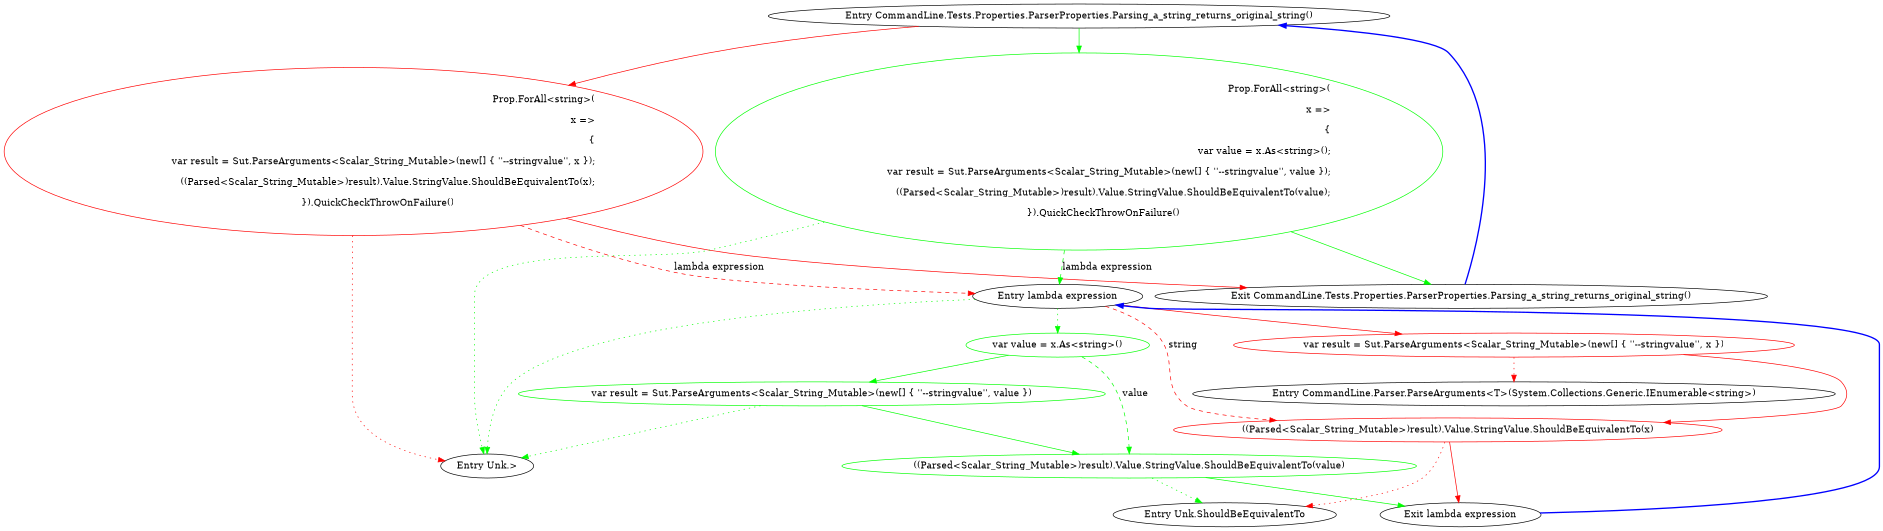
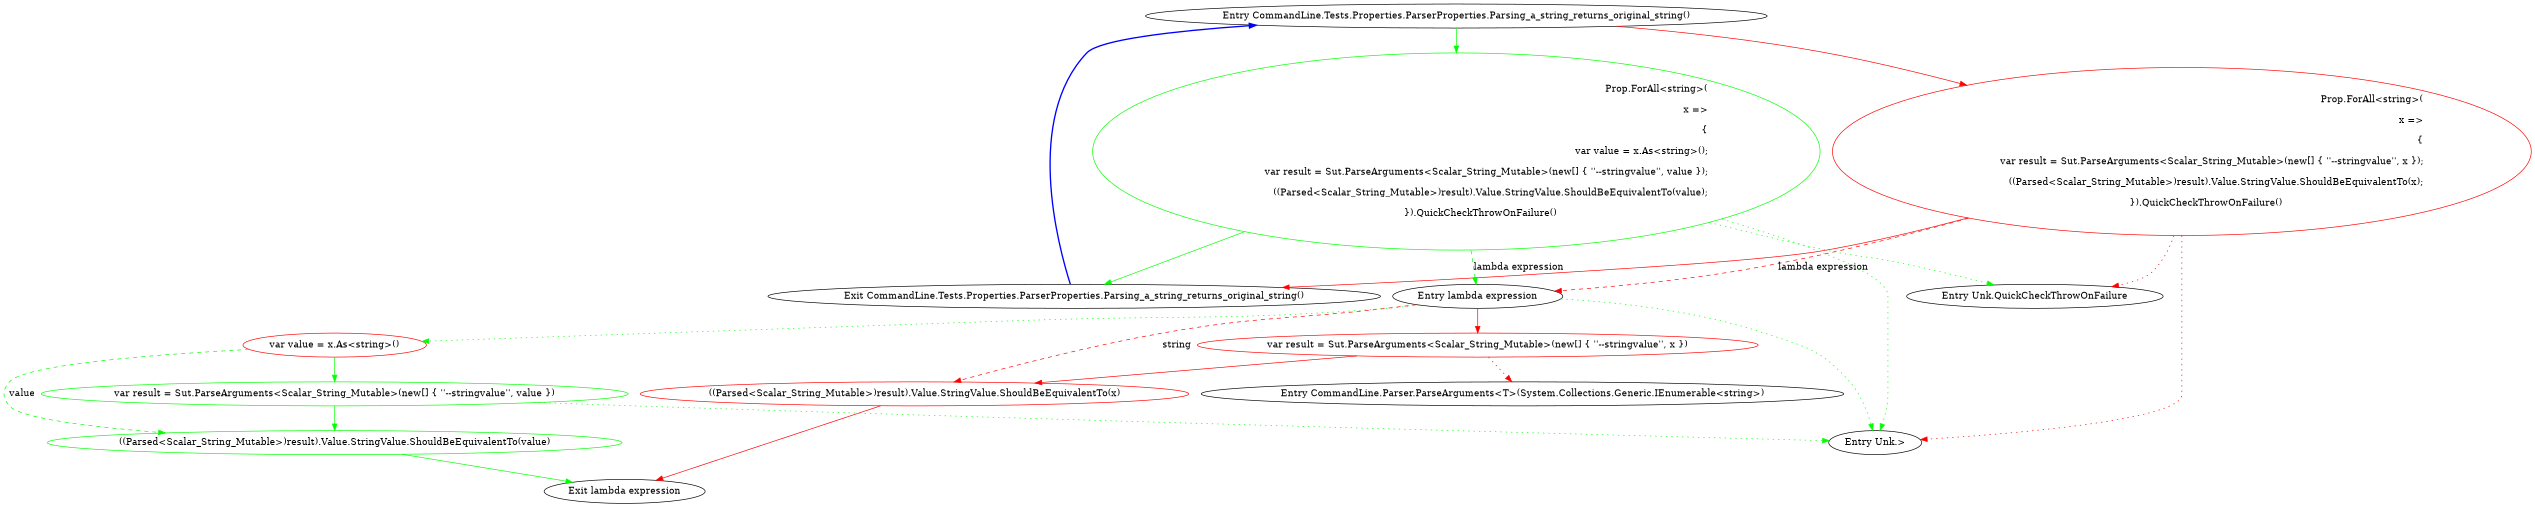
none -> (2035, 296)
(1738, 320) -> none
(1058, 345) -> (335, 345)
(1225, 515) -> none
